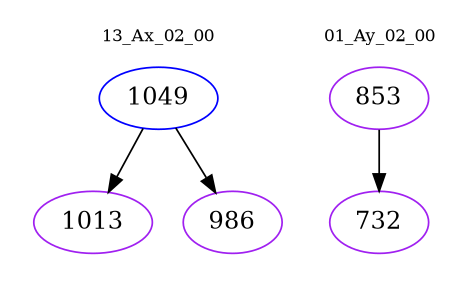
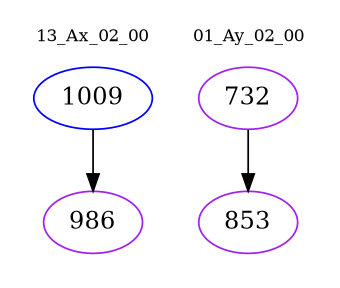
(159, 98) -> (93, 98)
(379, 152) -> (248, 152)
(93, 222) -> none
